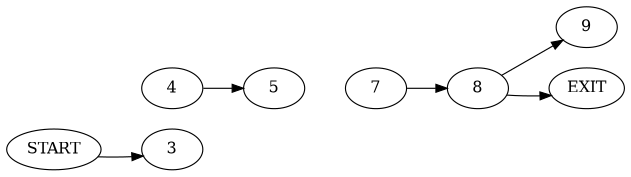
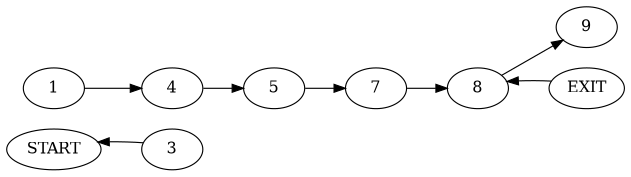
none -> (54, 88)
none -> (320, 88)
(523, 96) -> (535, 81)
(115, 157) -> (126, 142)
